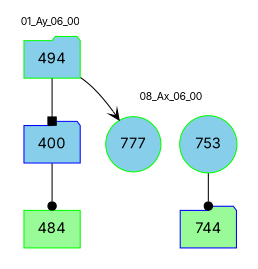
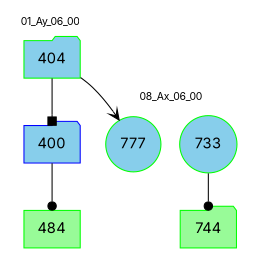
(52, 59) -> (52, 59)
(208, 144) -> (208, 144)
(208, 229) -> (208, 229)
